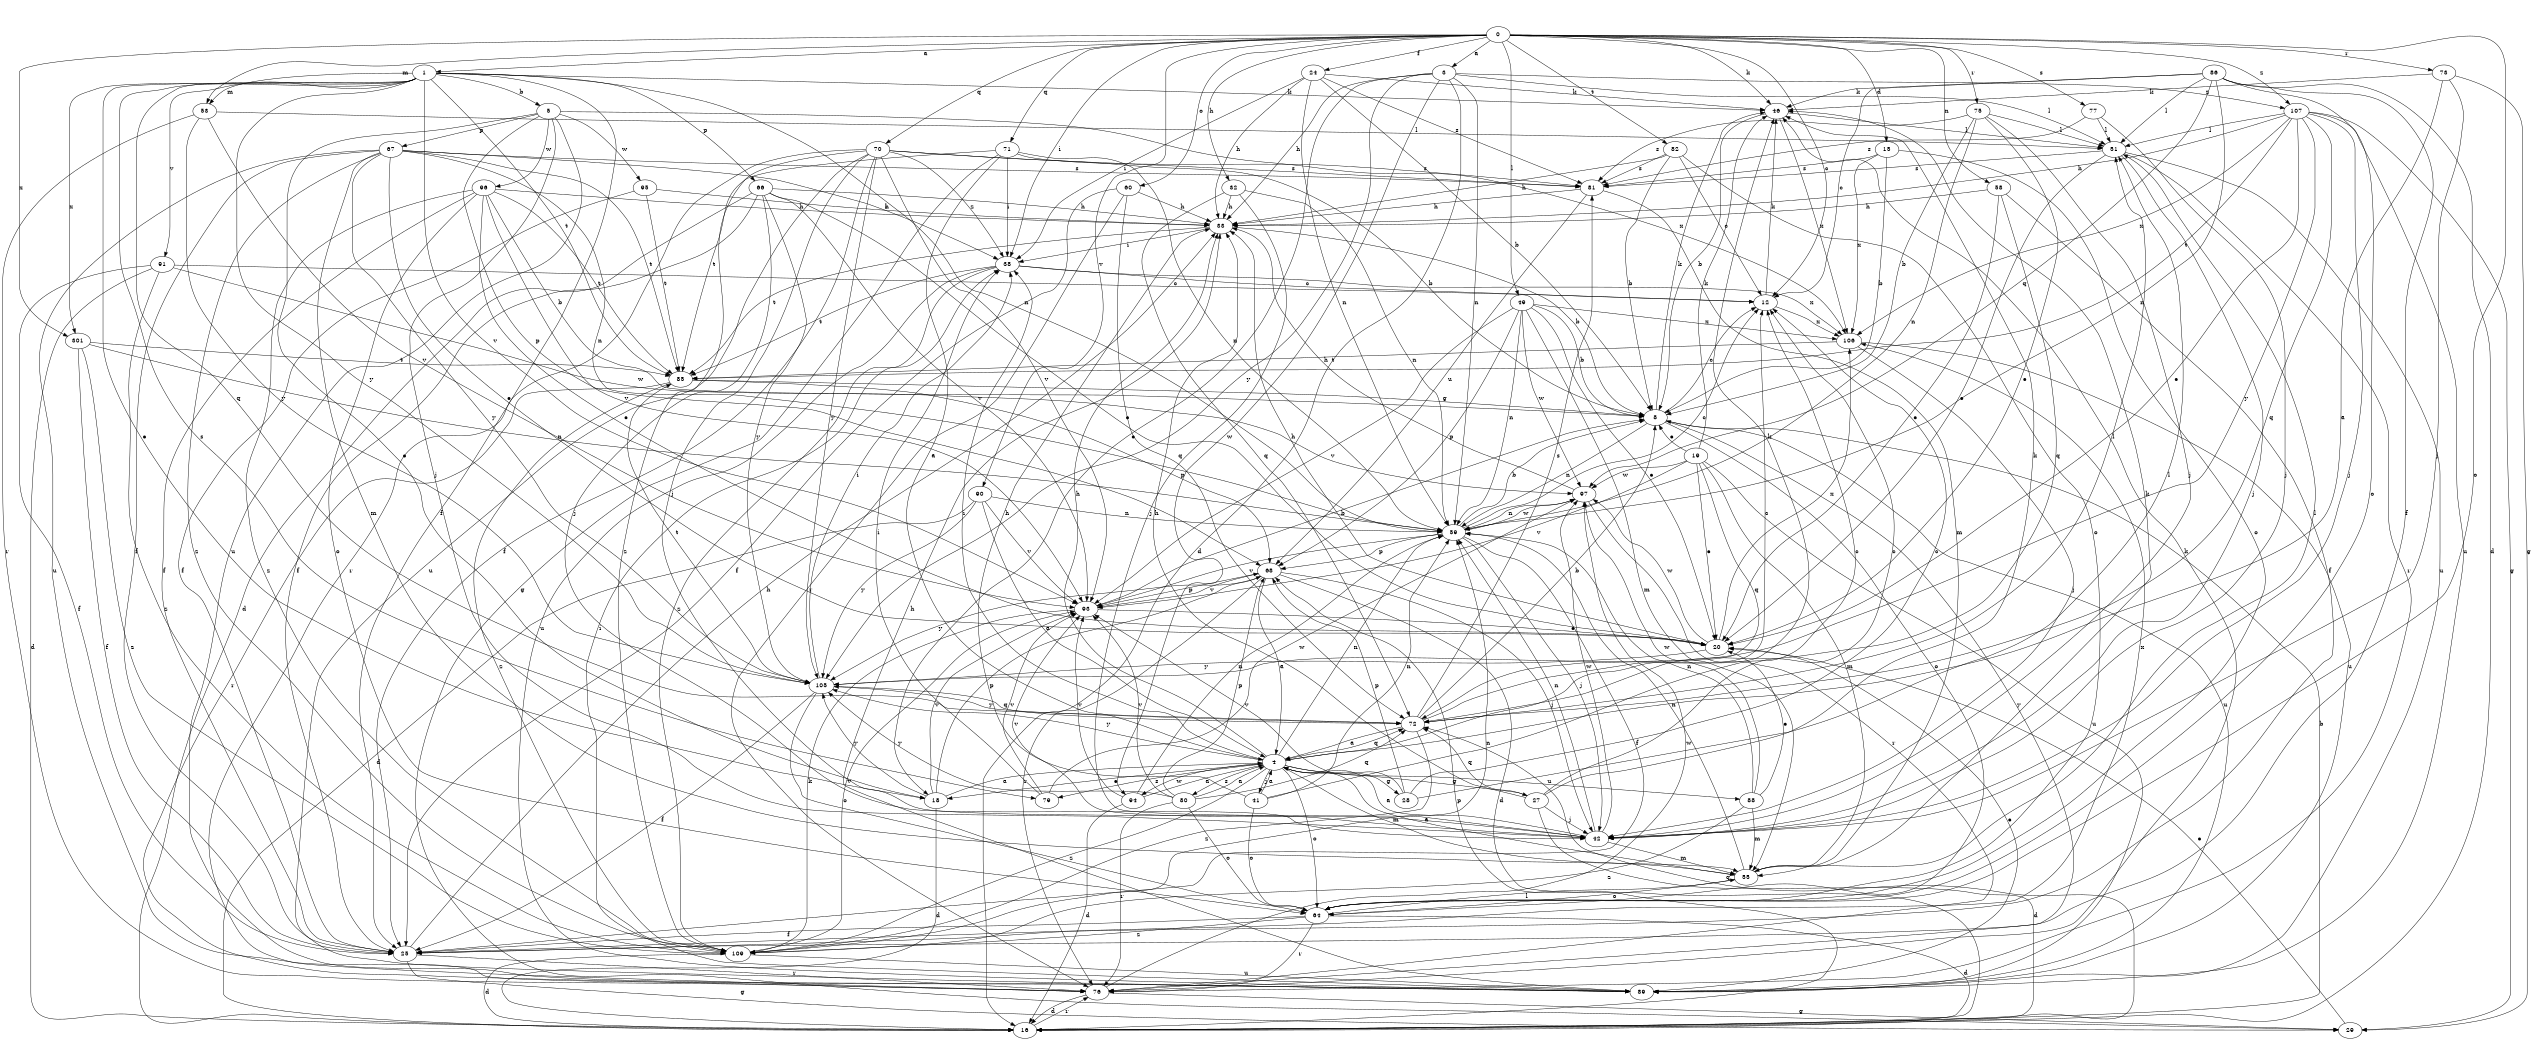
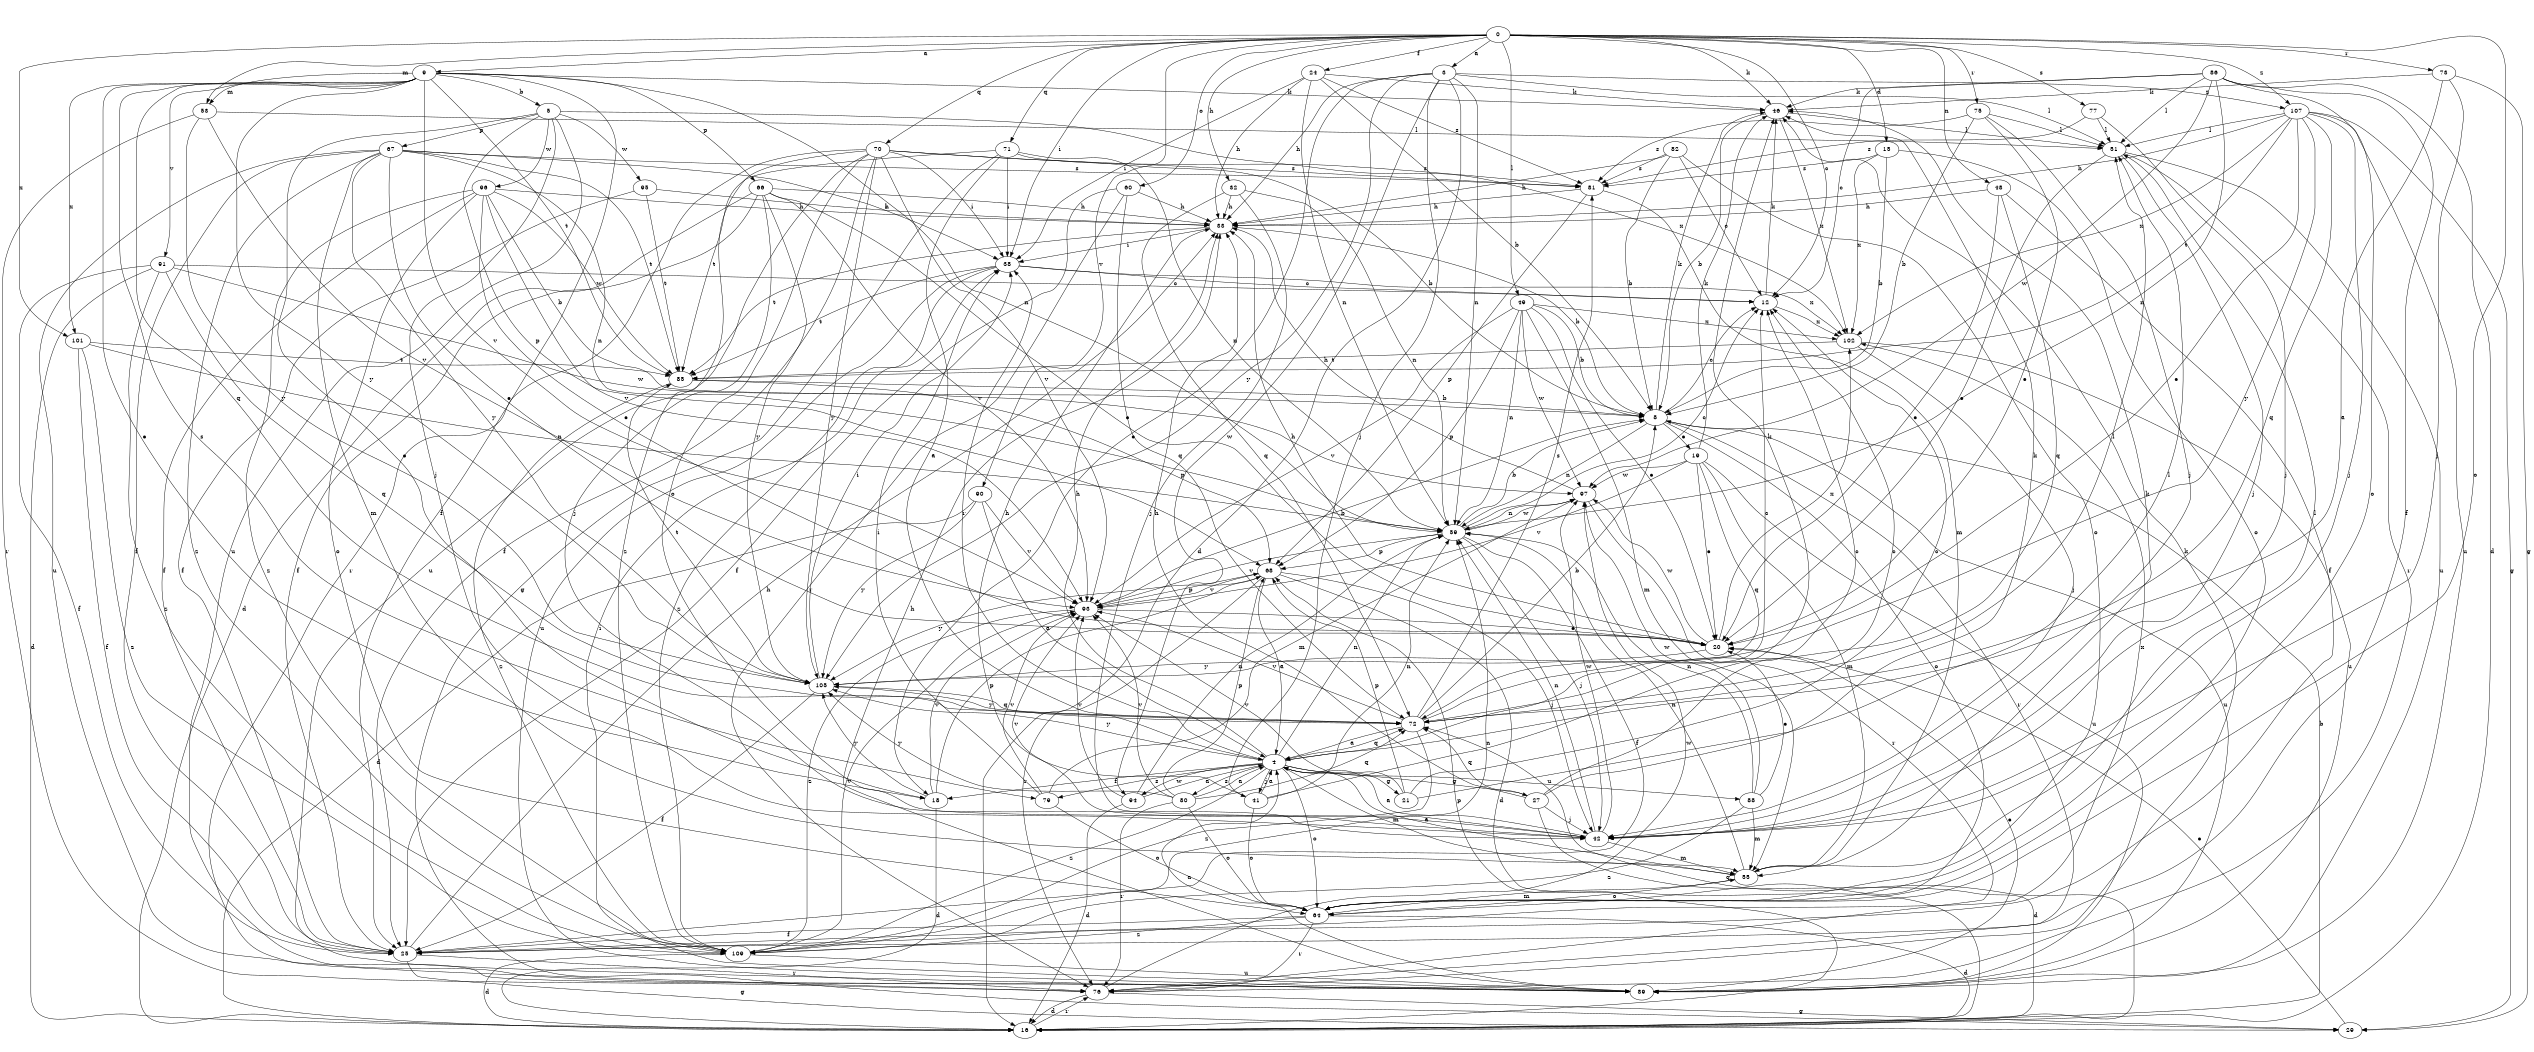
(424, 73) -> (424, 73)
(1585, 91) -> none
(1868, 169) -> none
(1999, 188) -> (1999, 188)
(972, 207) -> (972, 207)
(599, 284) -> (599, 284)
(2025, 284) -> (2025, 284)
(78, 341) -> (78, 341)
(1849, 341) -> (1849, 341)
(1450, 379) -> (1450, 379)
(1445, 398) -> (1445, 398)
(1817, 404) -> none
none -> (1356, 443)
(1674, 444) -> (1676, 434)
(673, 494) -> (673, 494)
(964, 513) -> (964, 513)
(1191, 522) -> none
(1302, 647) -> (1302, 647)
none -> (1269, 668)
none -> (705, 680)
(2019, 705) -> (2019, 705)
(1108, 769) -> (1322, 932)
(810, 782) -> (810, 782)
(1116, 782) -> (1116, 782)
(1406, 801) -> (1406, 801)
(967, 837) -> (1175, 870)
(1527, 896) -> (1527, 896)
(200, 937) -> none
